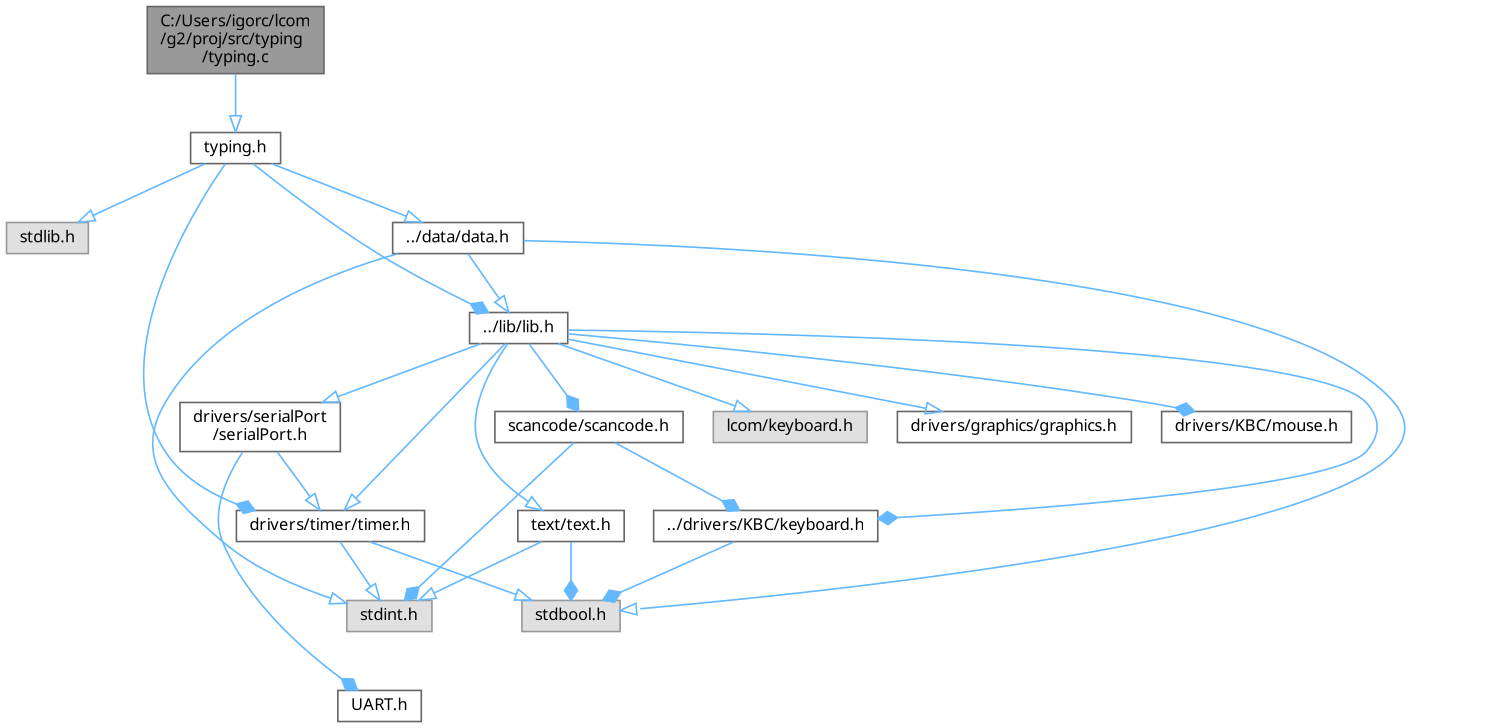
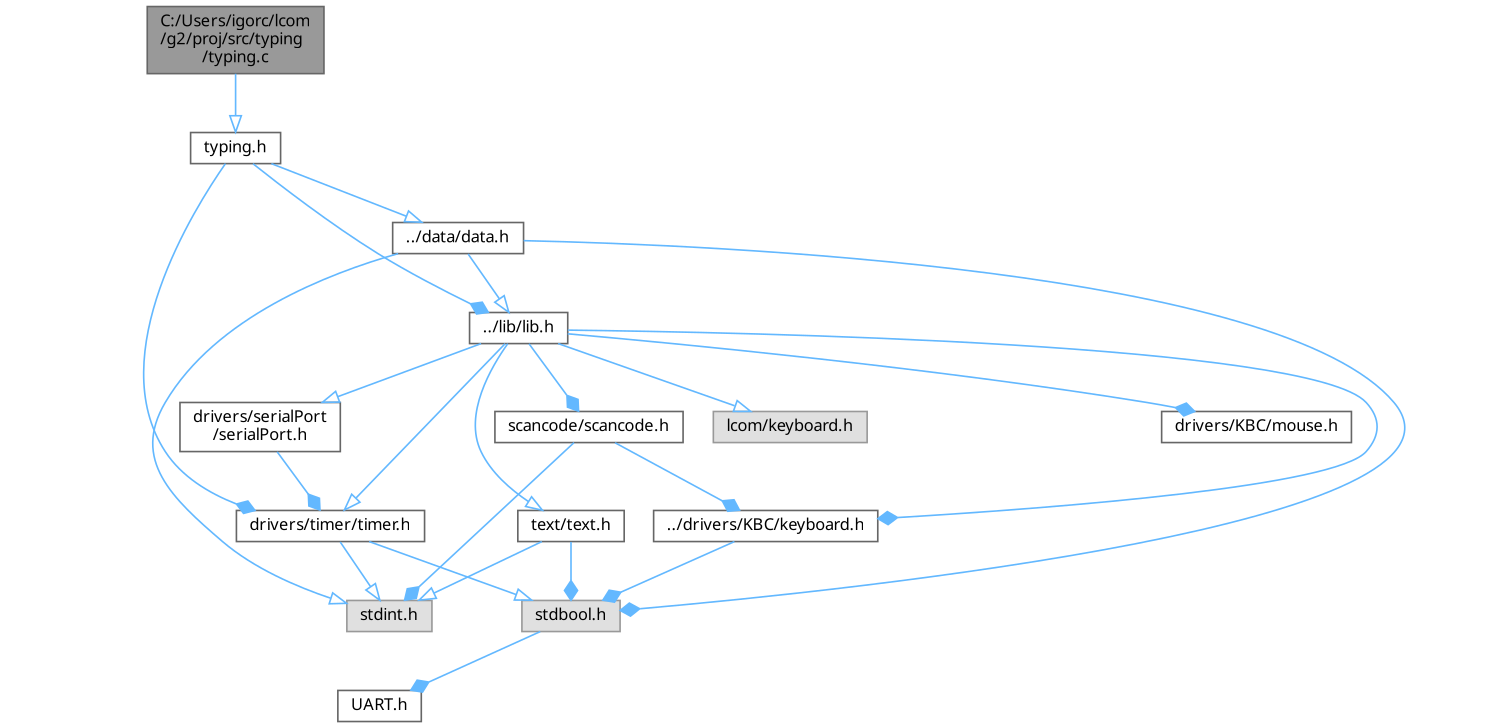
(47, 238) -> none
(1366, 382) -> (1366, 382)
(1014, 427) -> none
(294, 474) -> (294, 474)
(243, 580) -> (485, 657)
